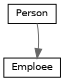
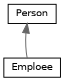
(39, 36) -> (26, 46)
